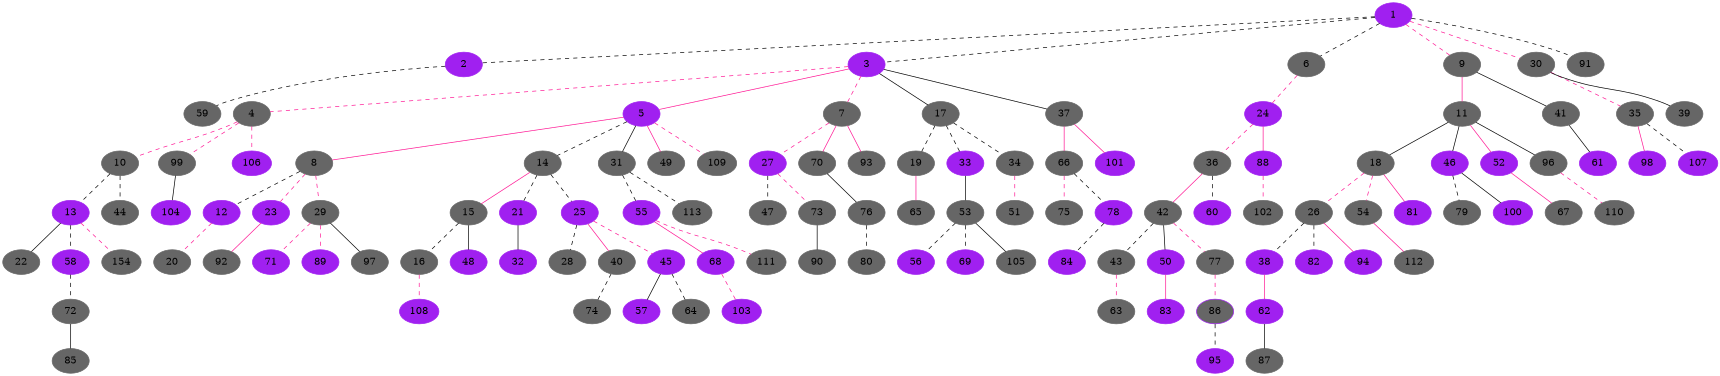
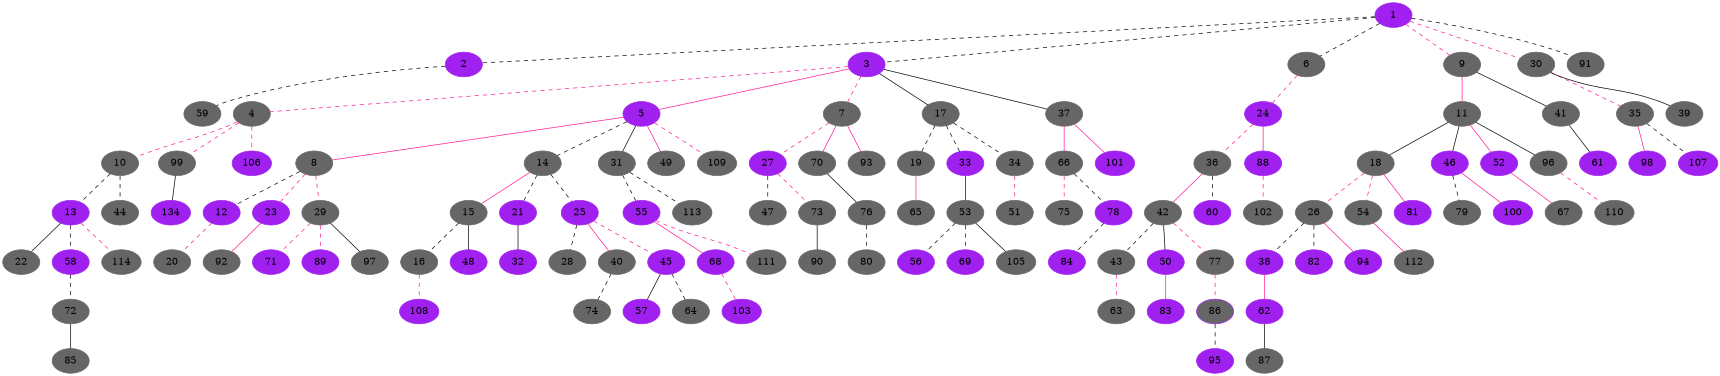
(1481, 188) -> (1481, 188)
(171, 213) -> (171, 213)
(121, 262) -> (121, 262)
